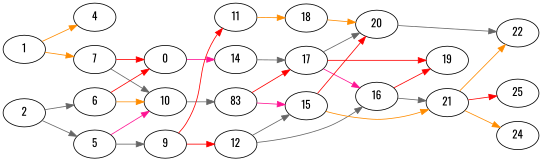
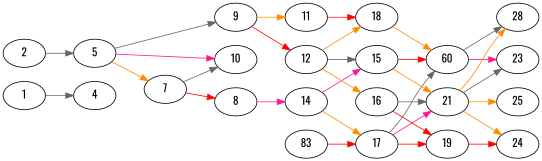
(267, 18) -> (338, 17)
(377, 24) -> (447, 60)
(518, 33) -> (518, 17)
(56, 35) -> (56, 96)
none -> (338, 40)
(56, 54) -> (127, 69)
(165, 60) -> (236, 102)
(267, 60) -> (338, 121)
none -> (518, 60)
(338, 77) -> (407, 126)
(200, 85) -> (267, 17)
(479, 98) -> (479, 102)
(95, 102) -> none
(201, 102) -> none
(267, 104) -> (337, 84)
(309, 133) -> (337, 78)
none -> (479, 144)
